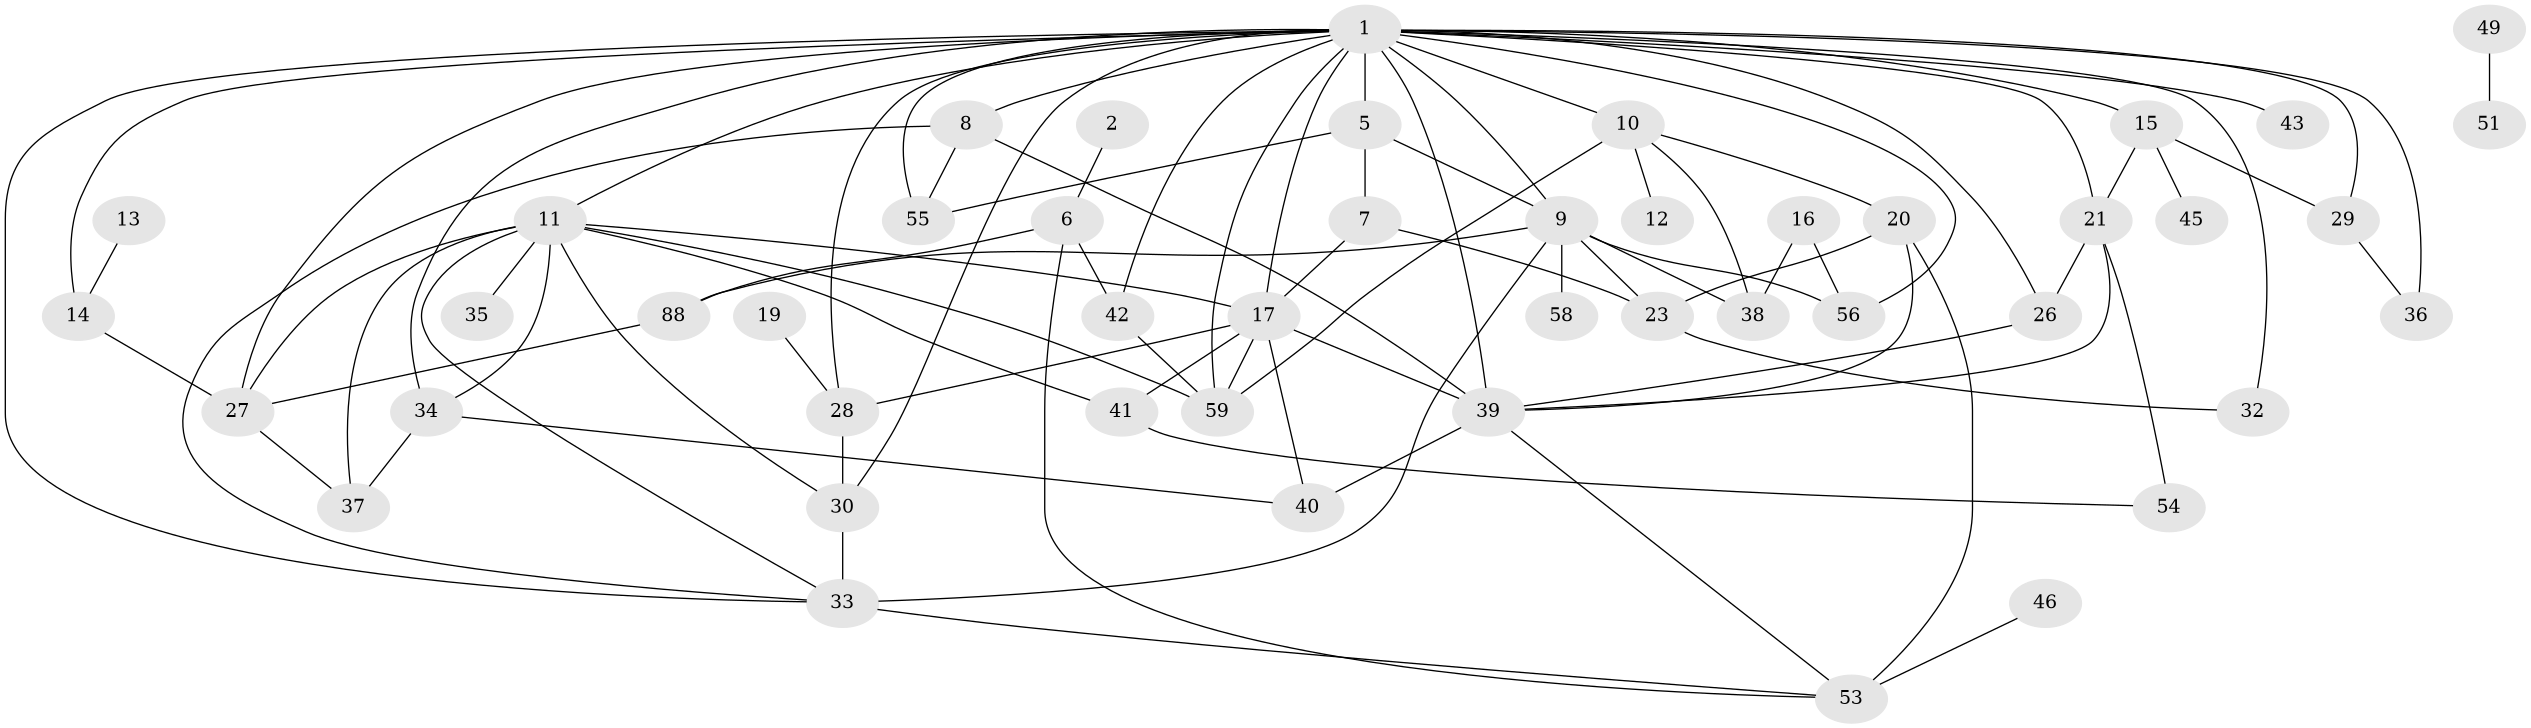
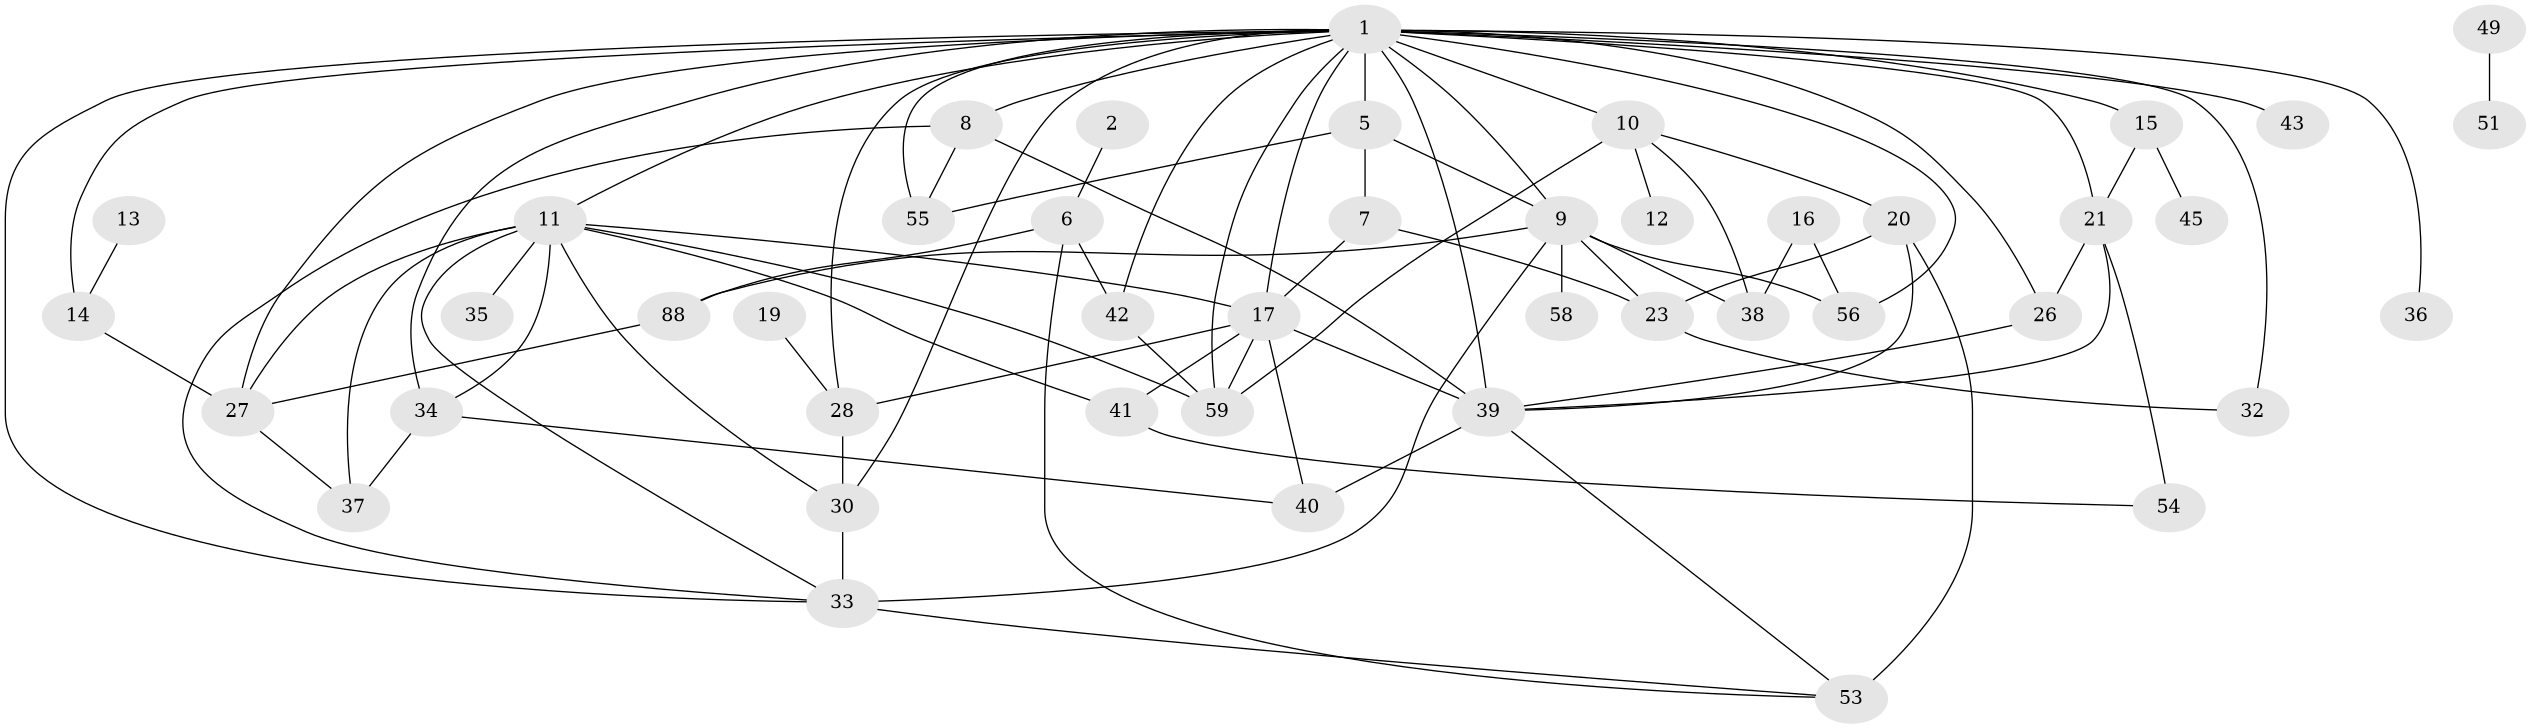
(2343, 221) -> none
(2046, 603) -> none
